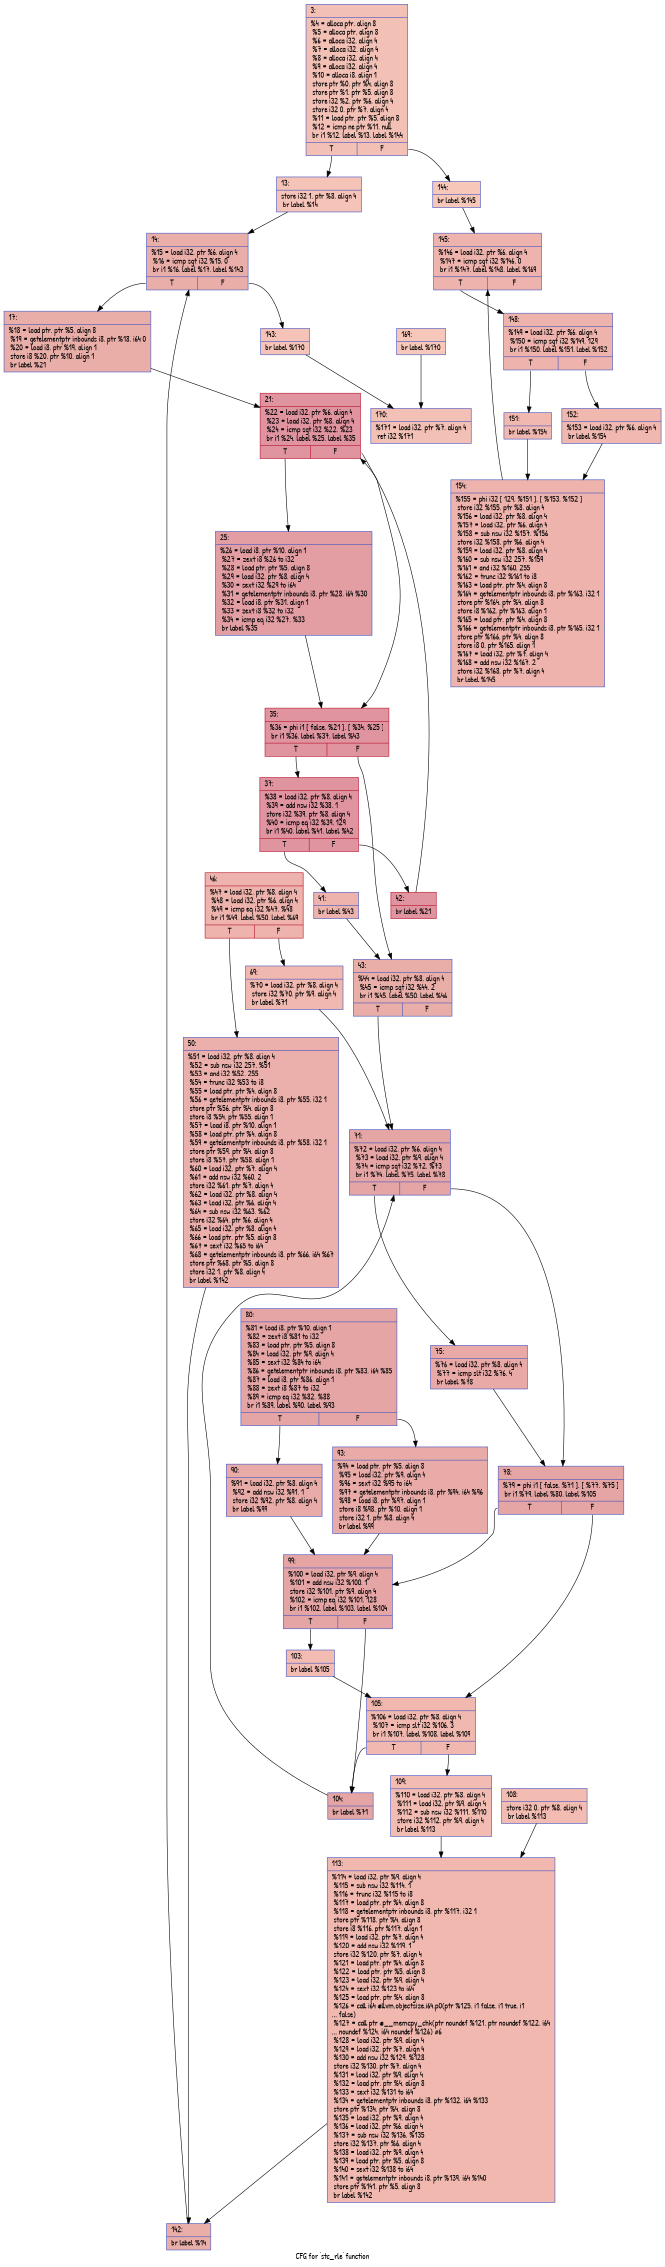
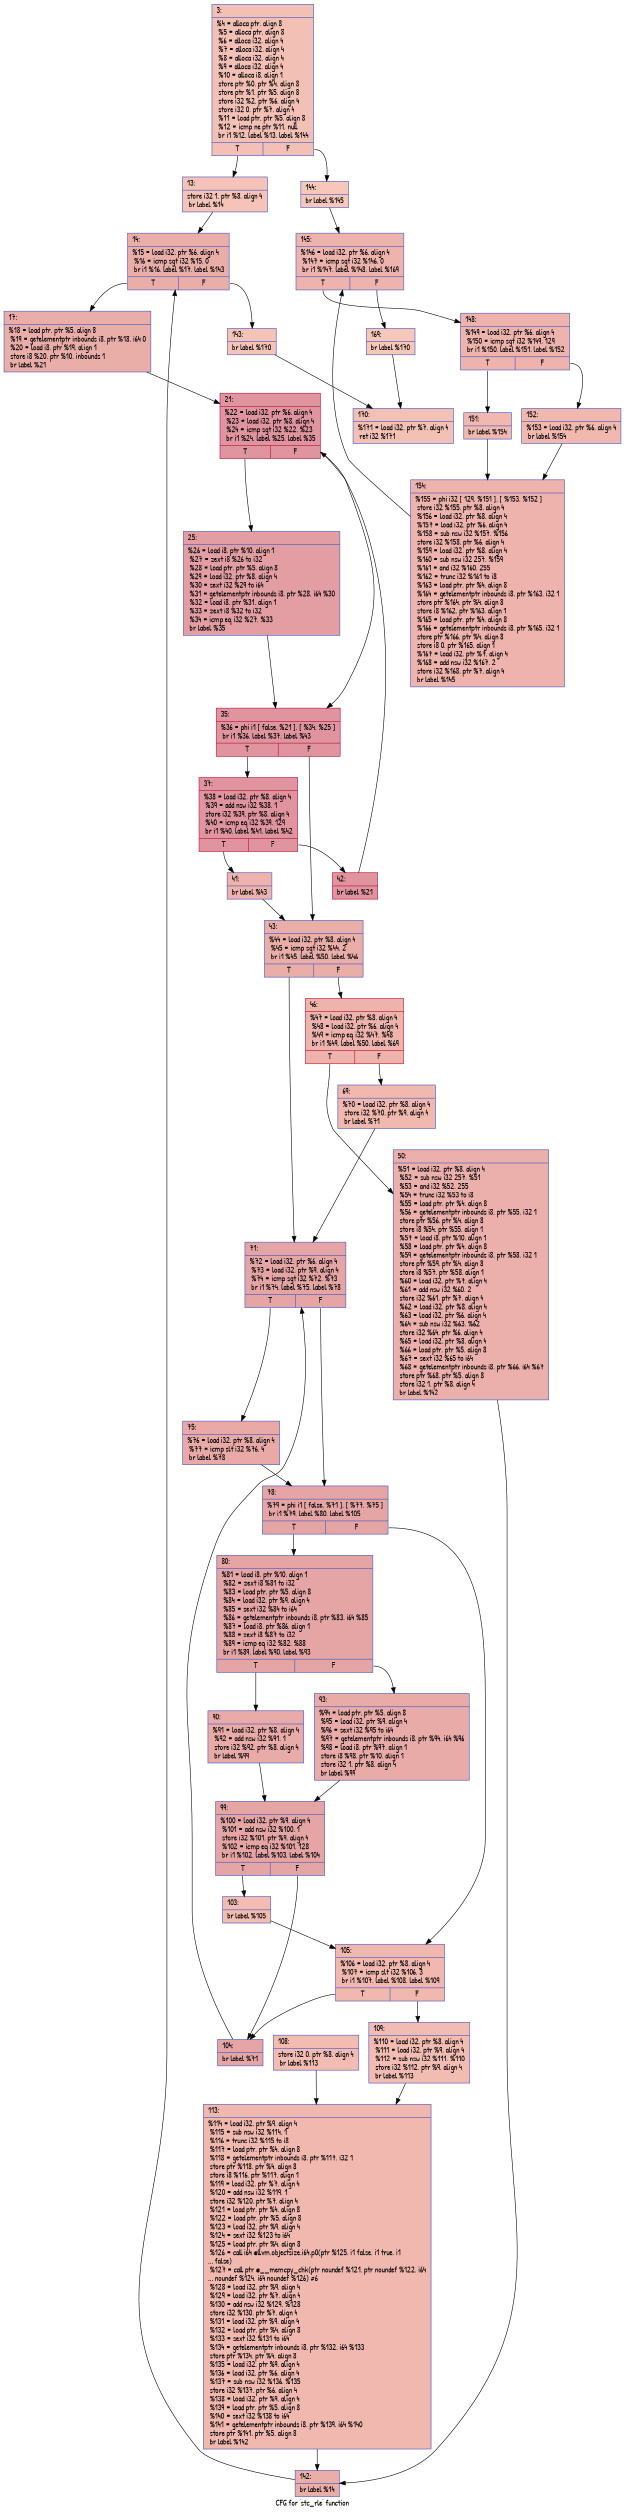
none -> (378, 303)
(52, 356) -> (57, 356)
none -> (339, 985)
(462, 1560) -> (294, 1542)
